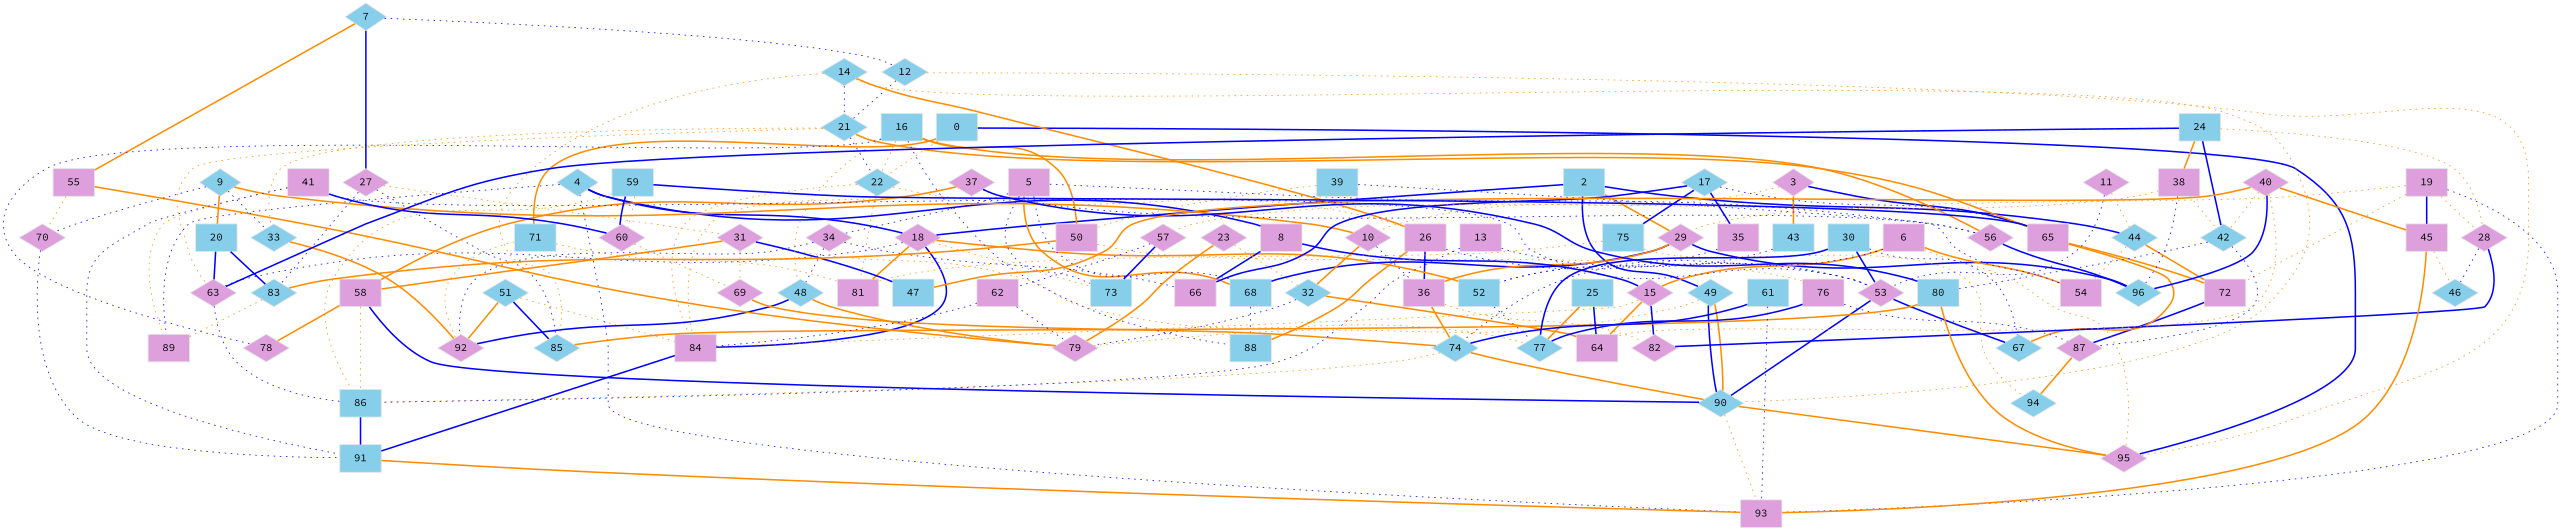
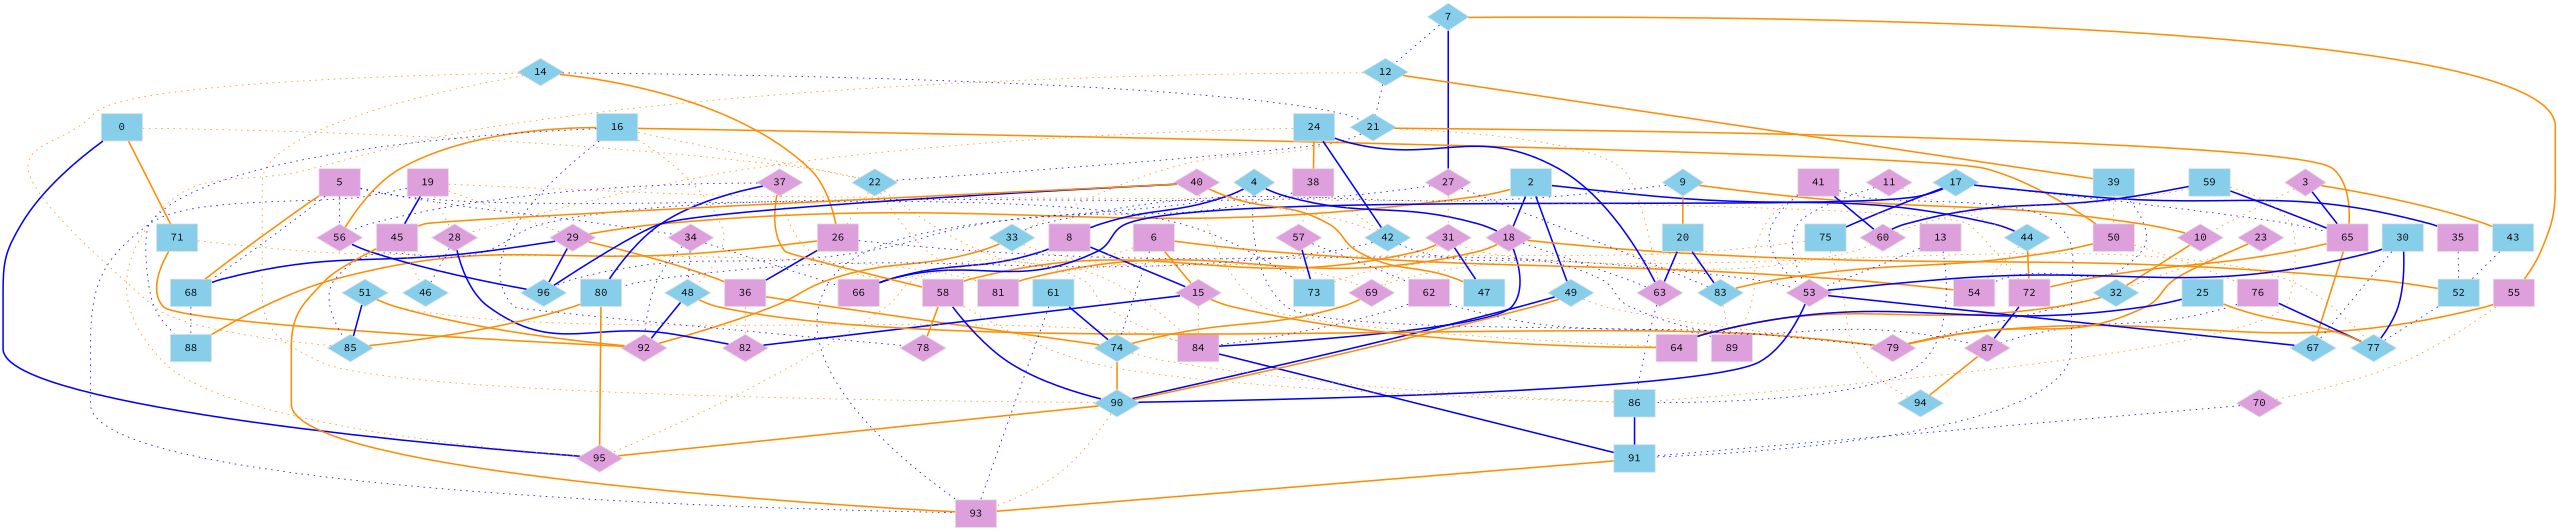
none -> (1748, 127)
(130, 207) -> none
(1393, 263) -> none
none -> (1192, 265)
(455, 273) -> (363, 331)
